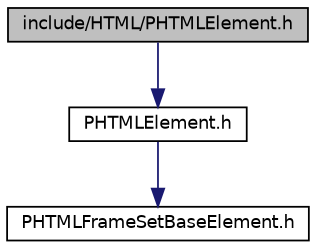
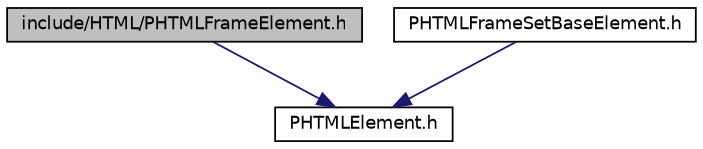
(158, 25) -> (185, 25)
(158, 165) -> (462, 70)
